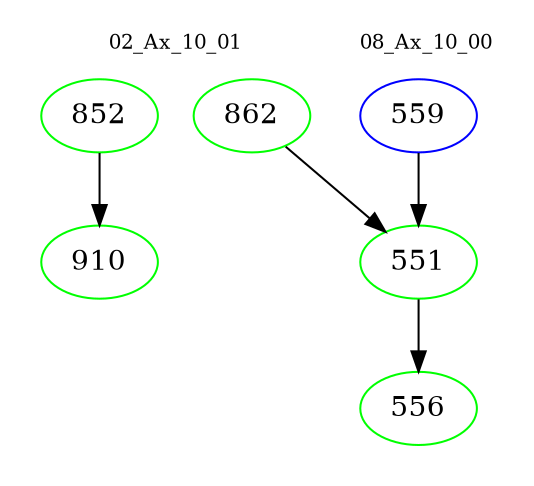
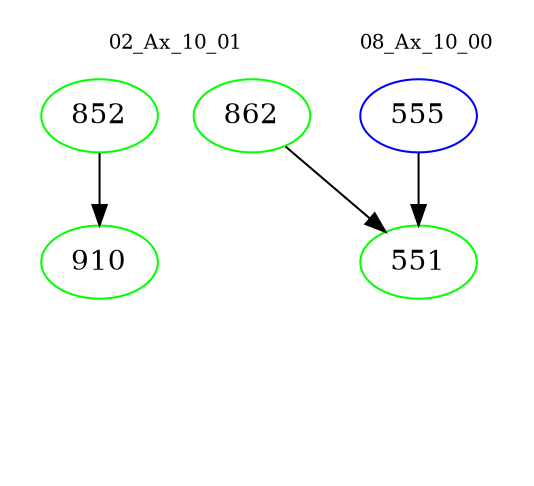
(419, 116) -> (419, 116)
(419, 408) -> none
